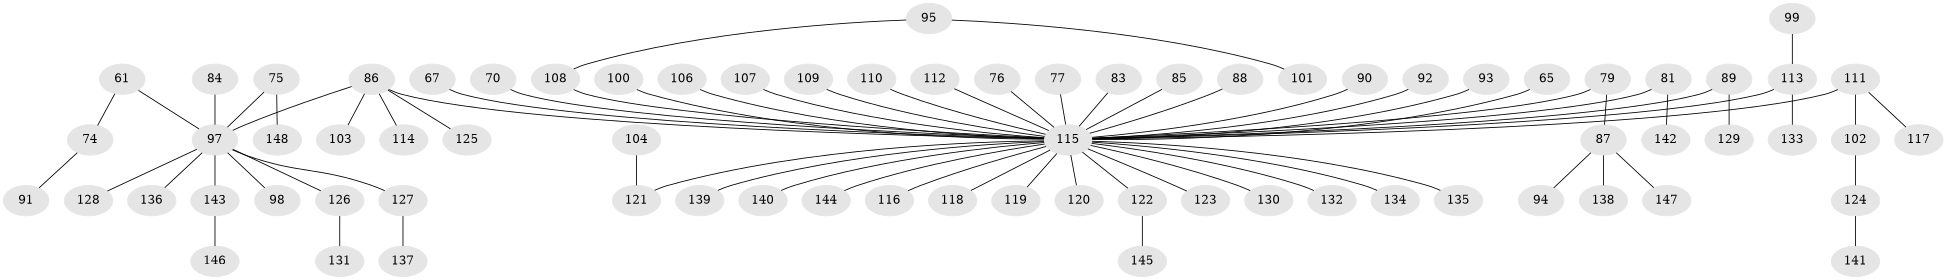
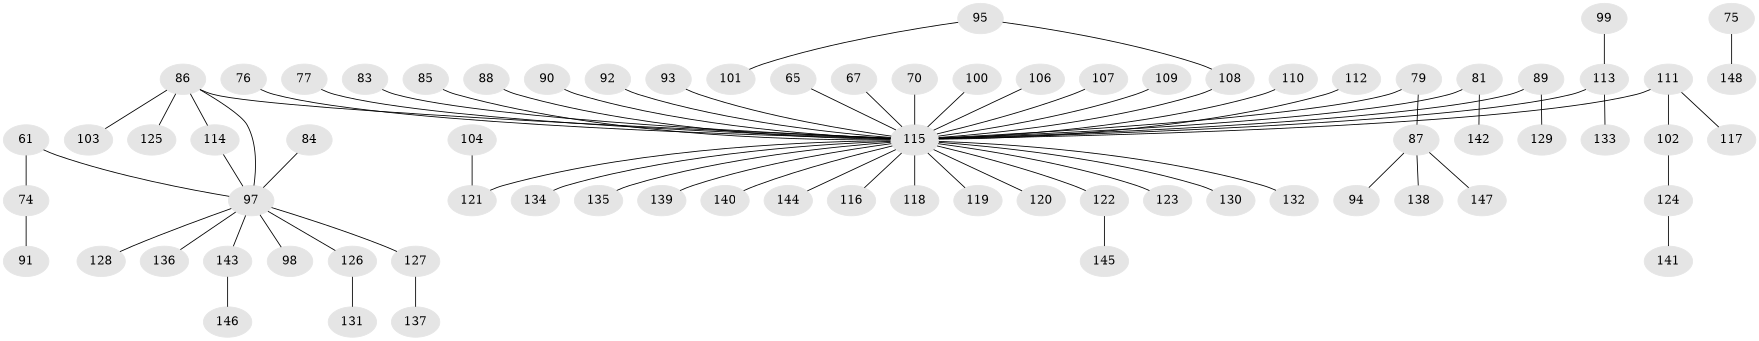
(246, 110) -> (233, 170)
